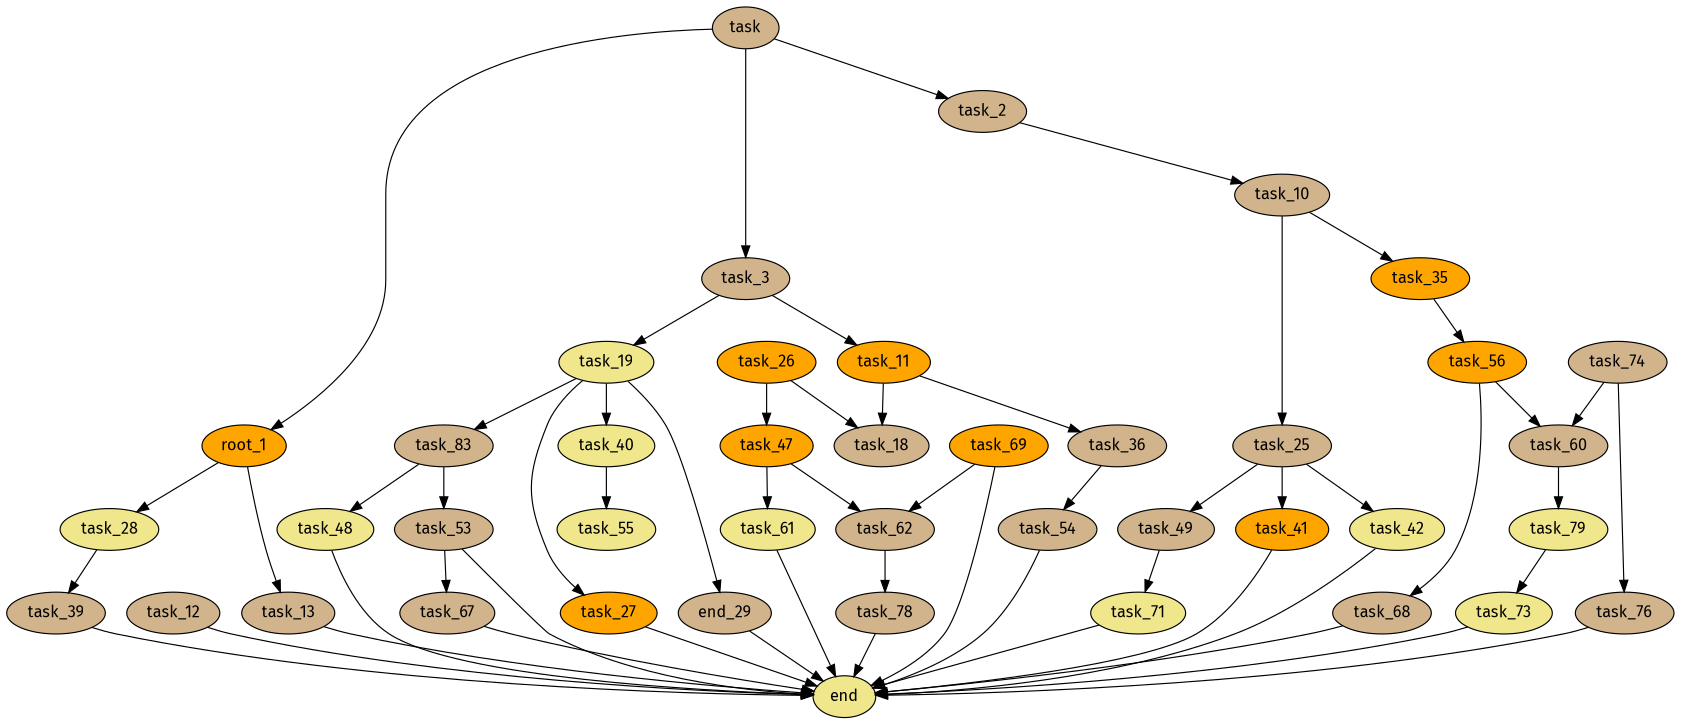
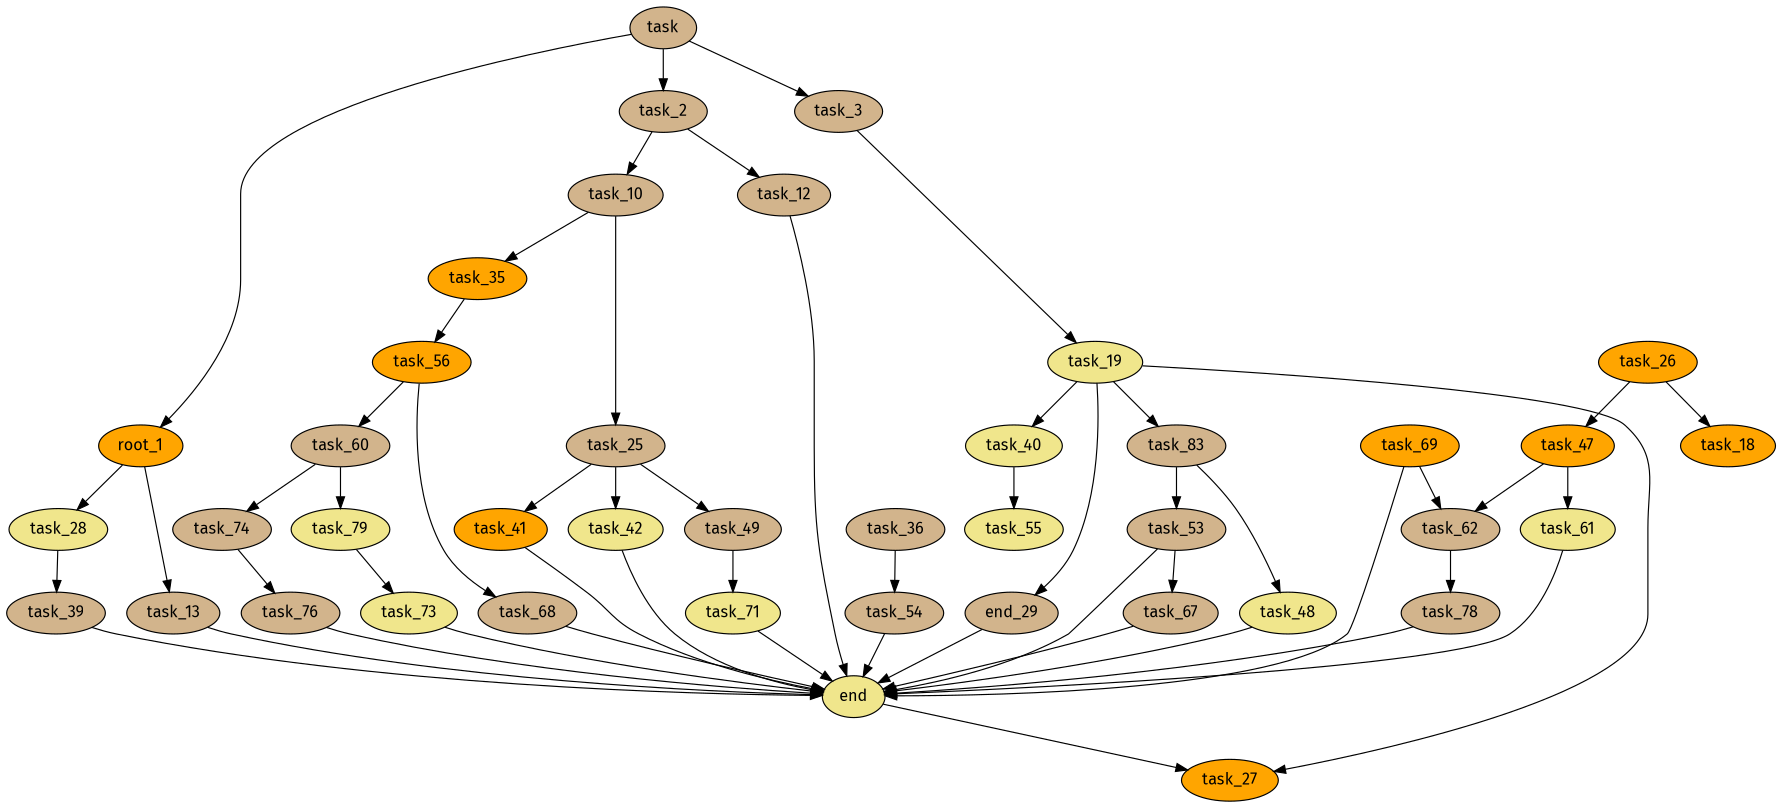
none -> (719, 150)
(884, 362) -> none
(1592, 399) -> (286, 484)
(882, 446) -> (1728, 446)
(726, 655) -> (1030, 736)
